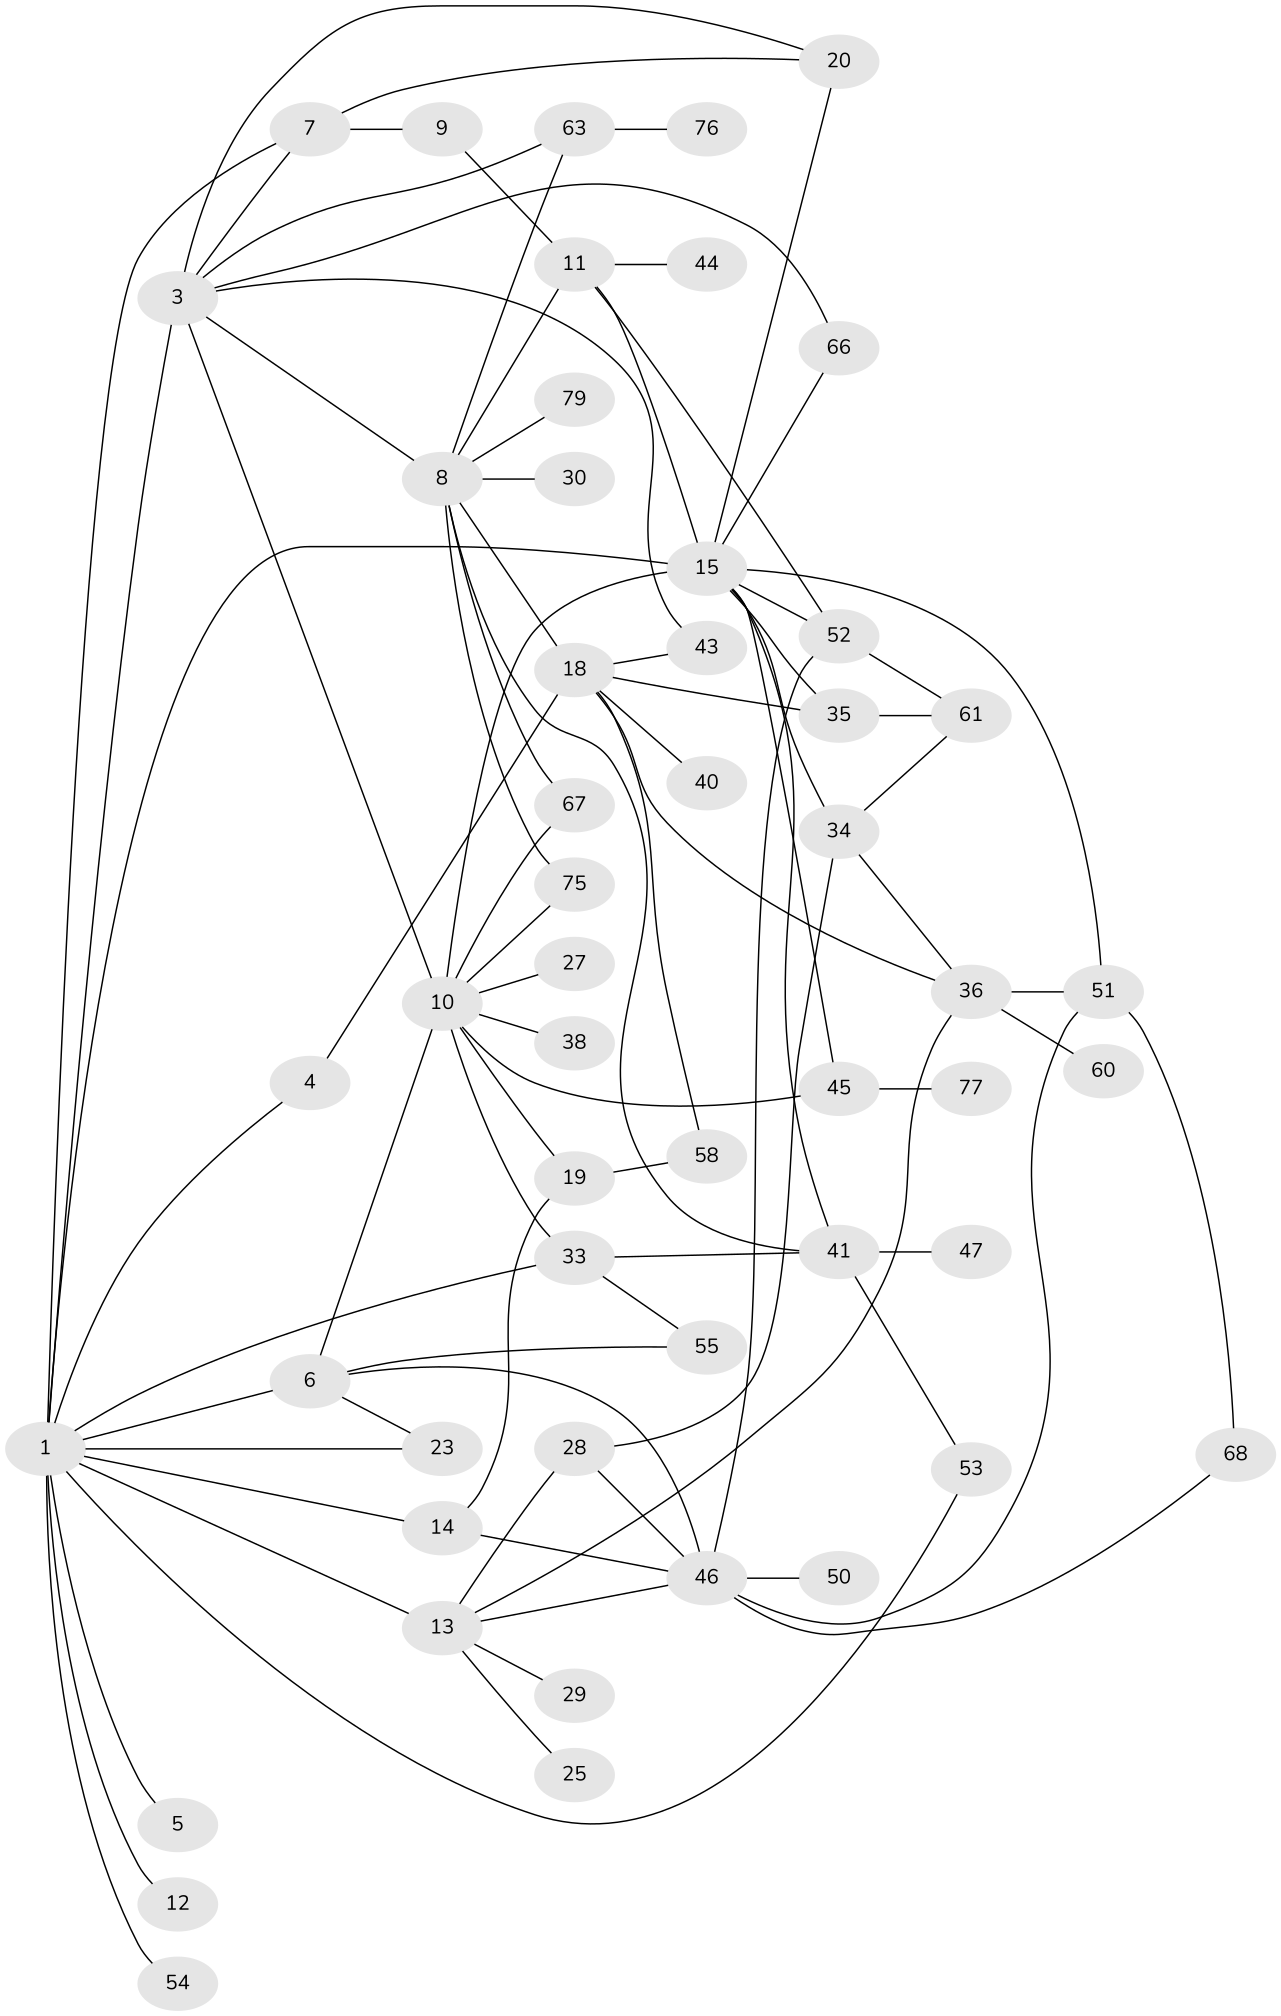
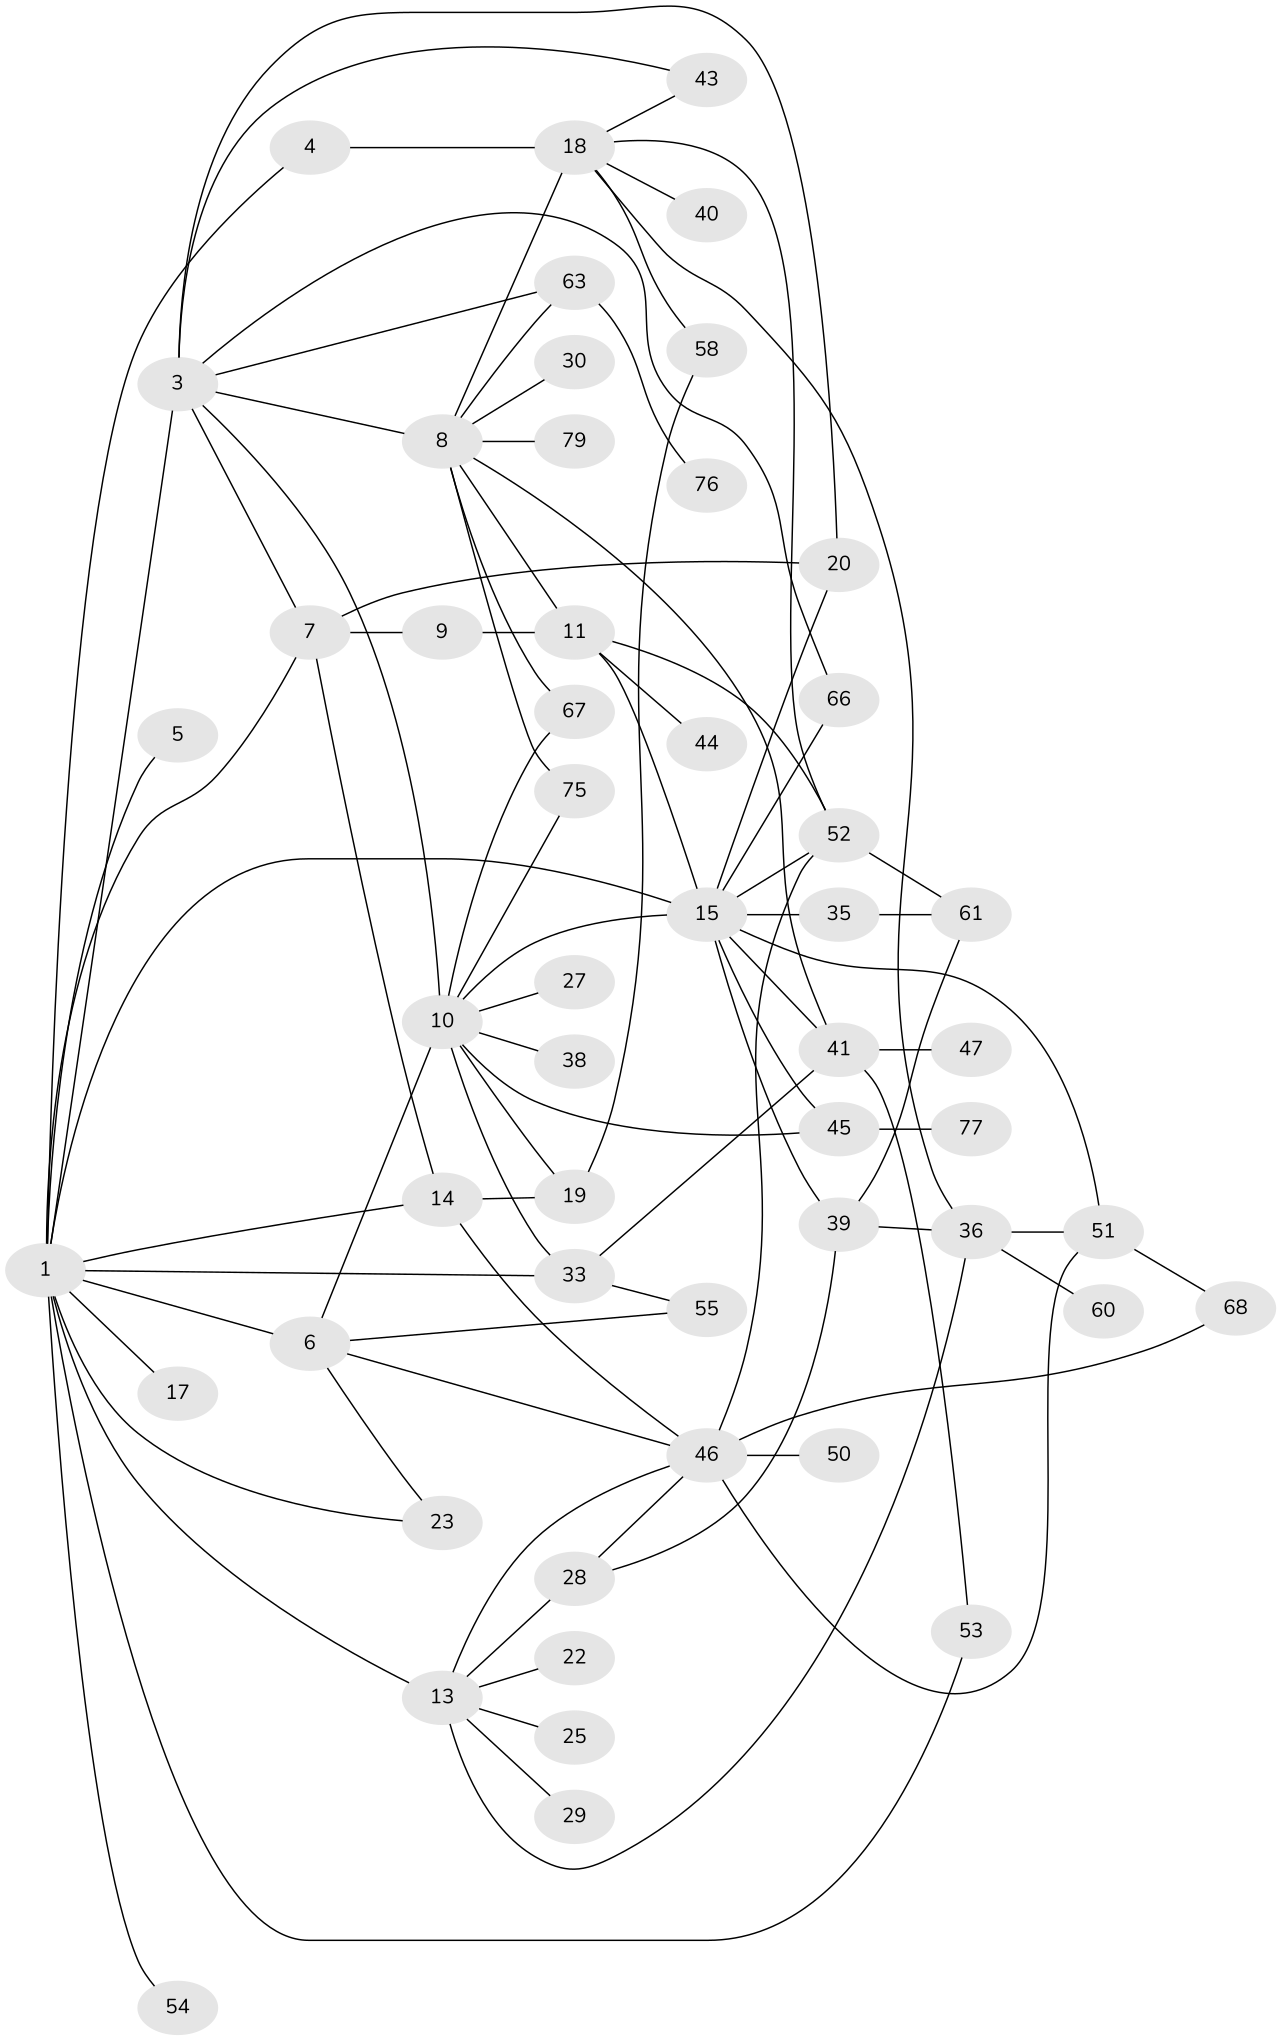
(706, 695) -> (794, 421)
(839, 832) -> (839, 1225)
none -> (370, 917)
none -> (575, 1658)
(178, 1904) -> (178, 1394)
